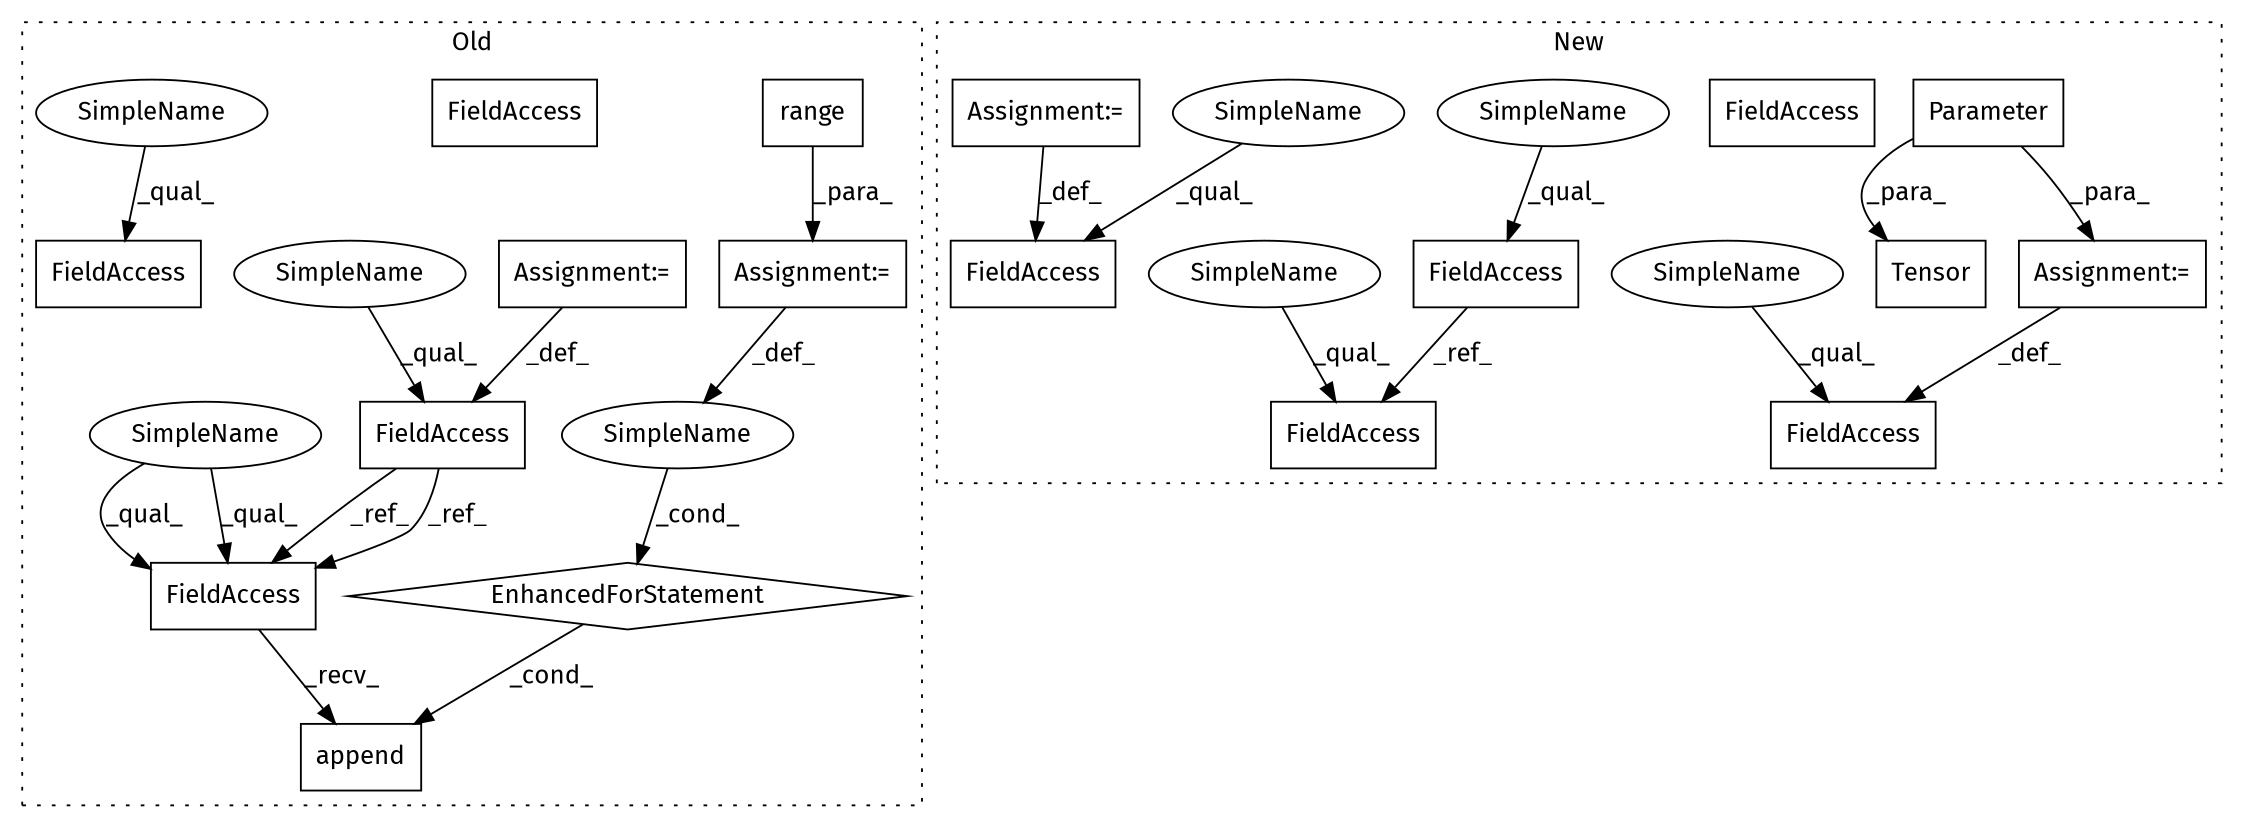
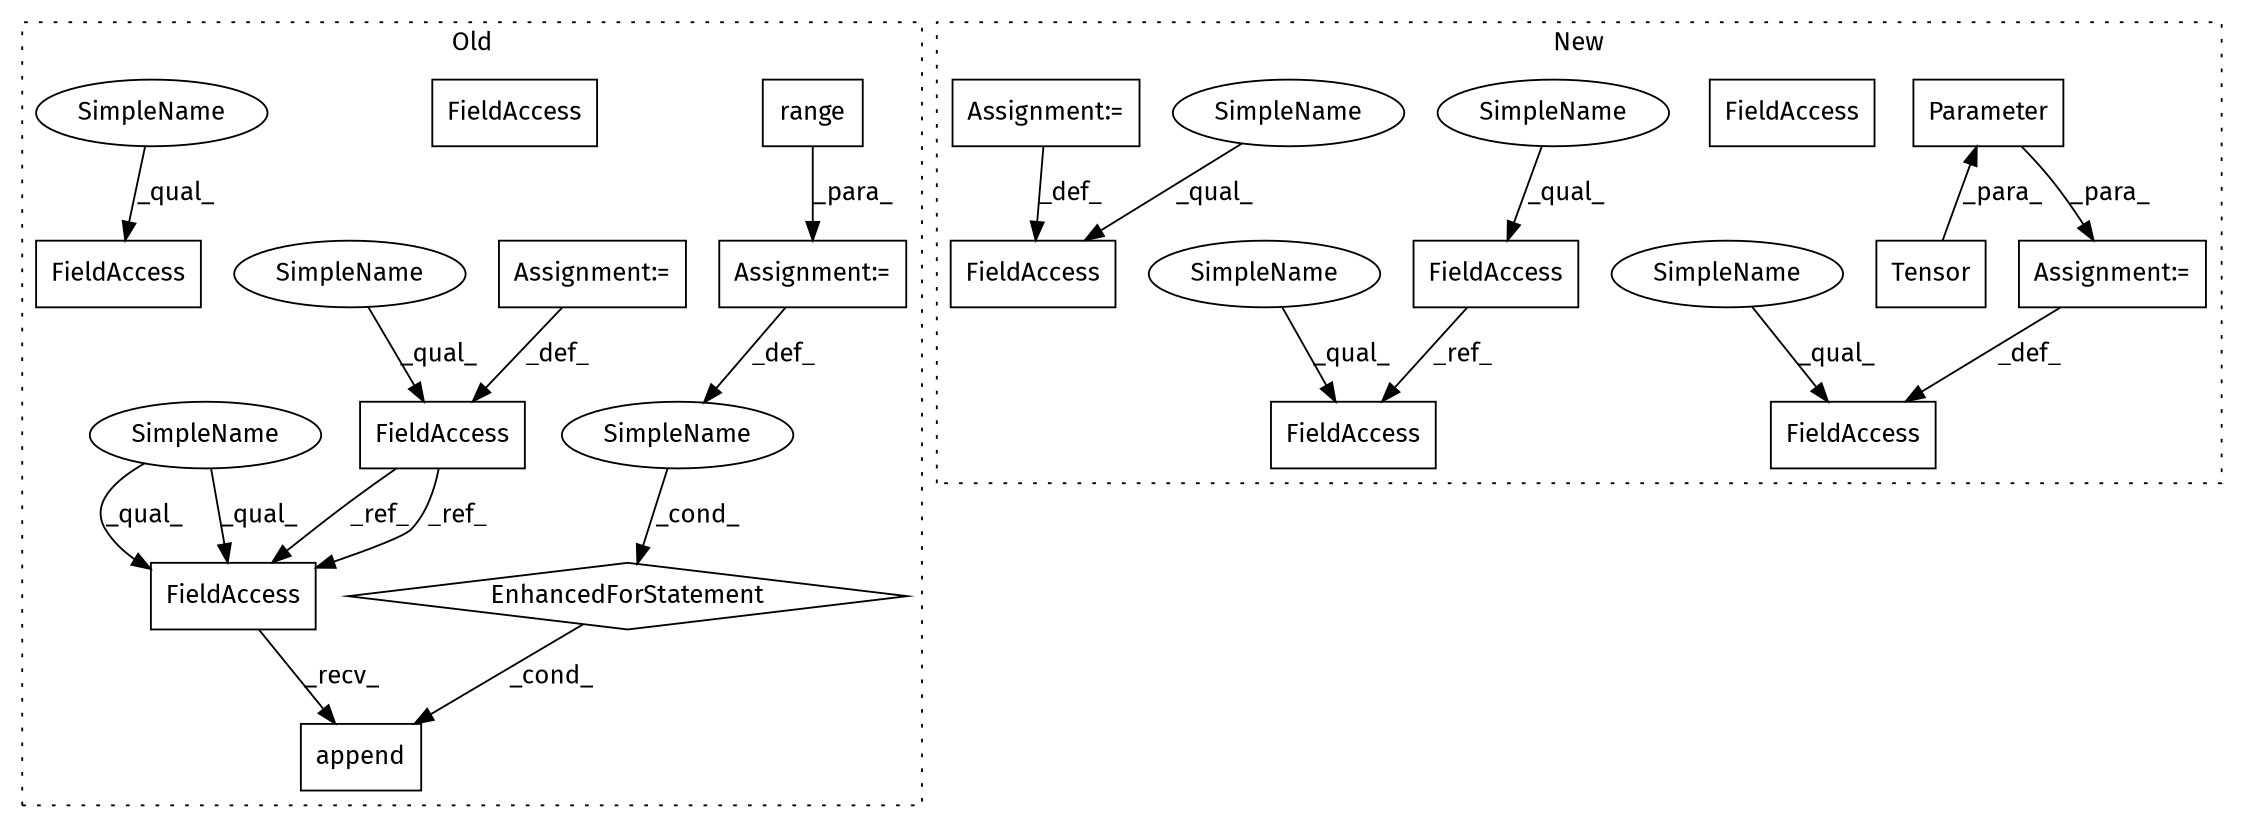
(1870, 175) -> (1956, 202)
